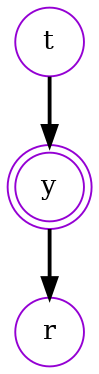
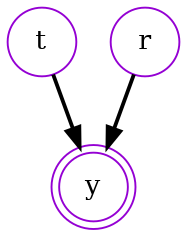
(50, 253) -> (124, 102)
